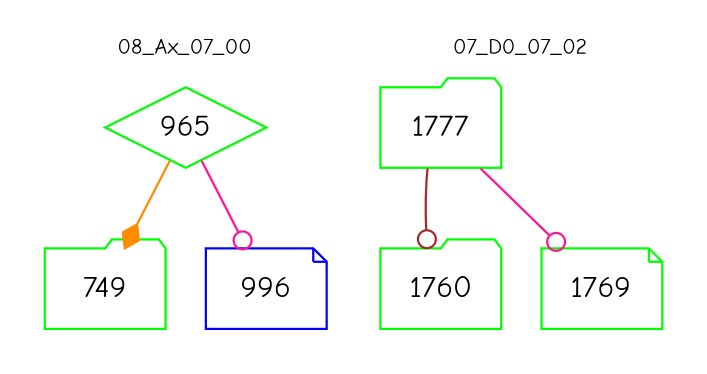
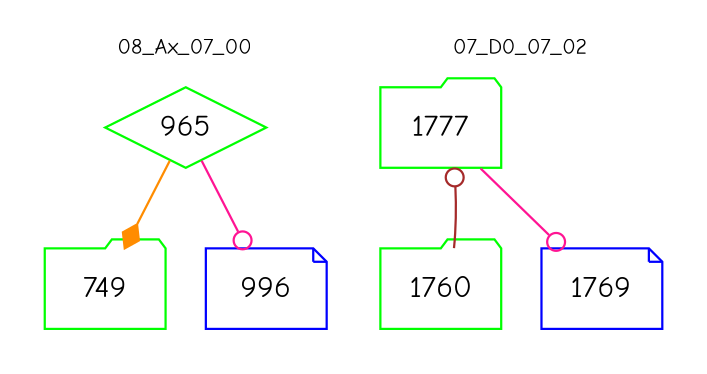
(426, 199) -> (456, 217)
(602, 289) -> (602, 289)
